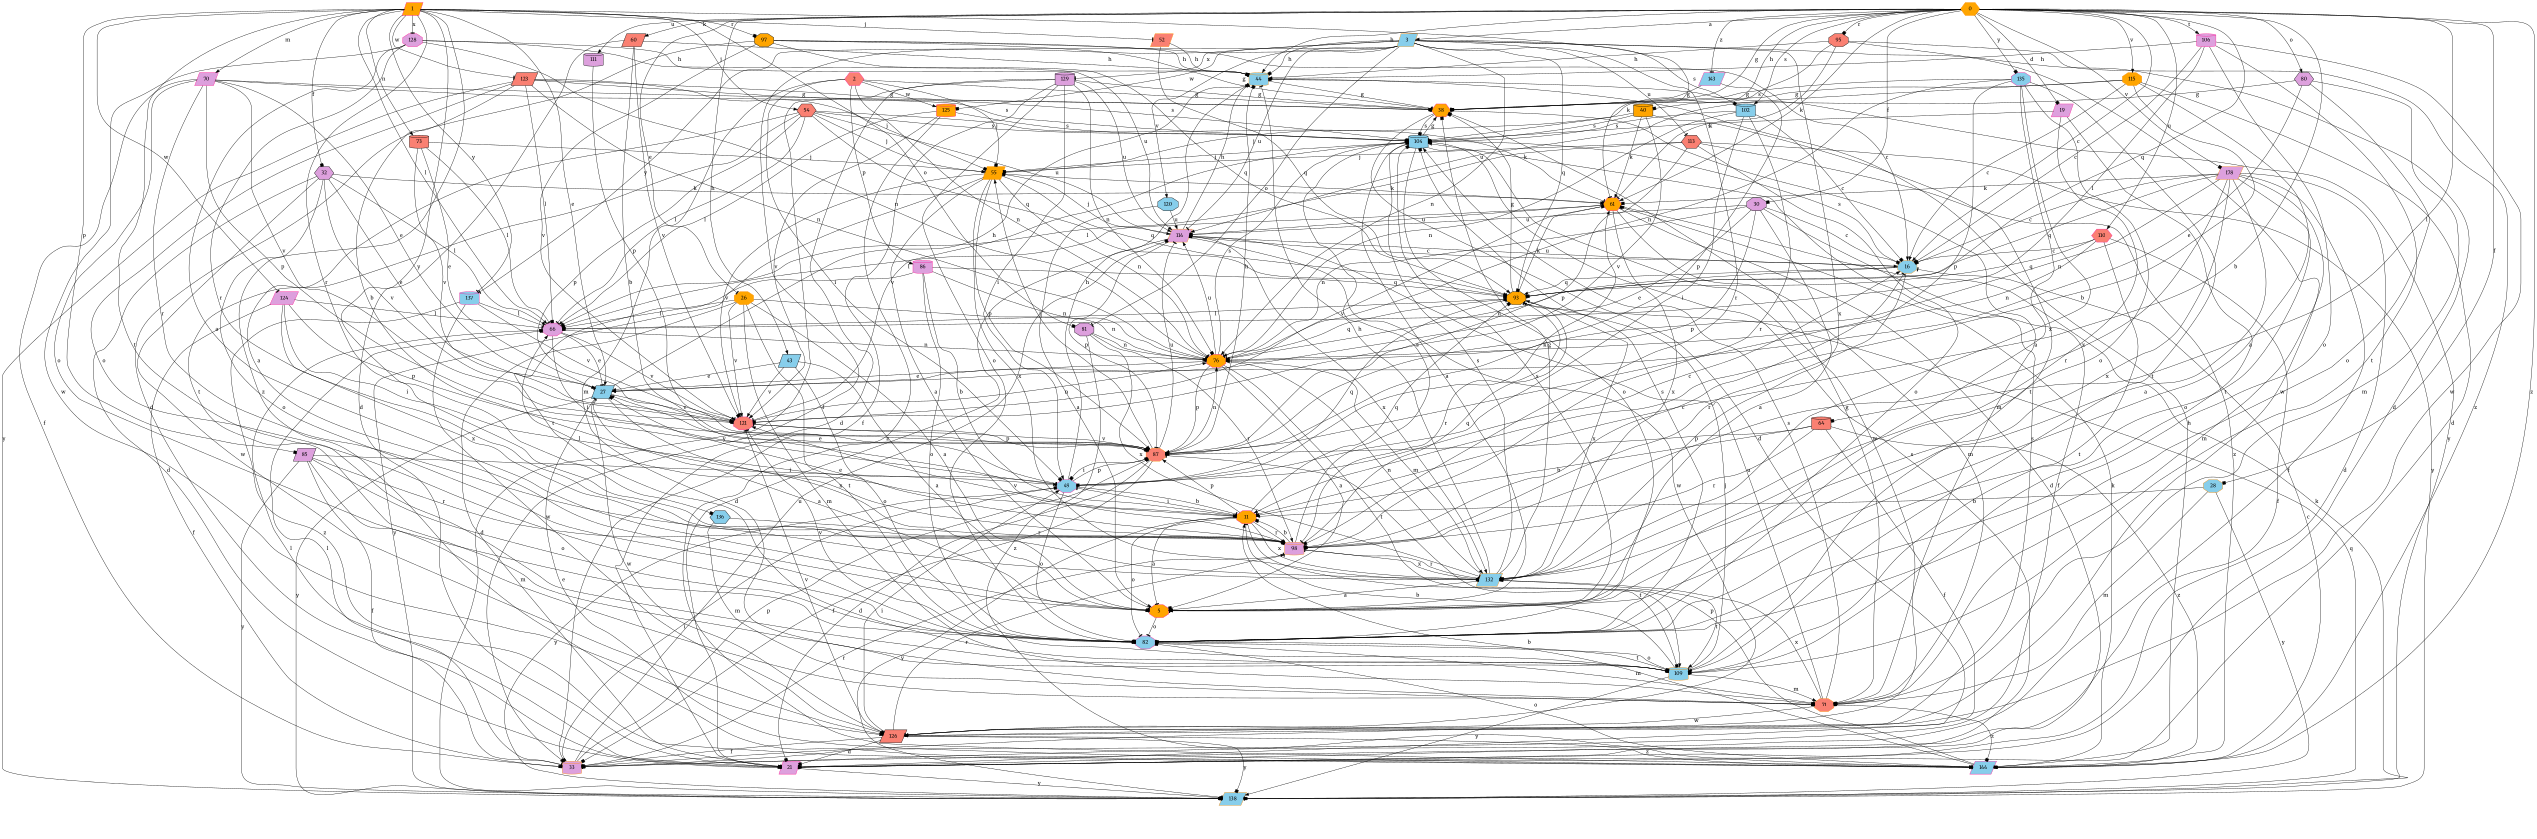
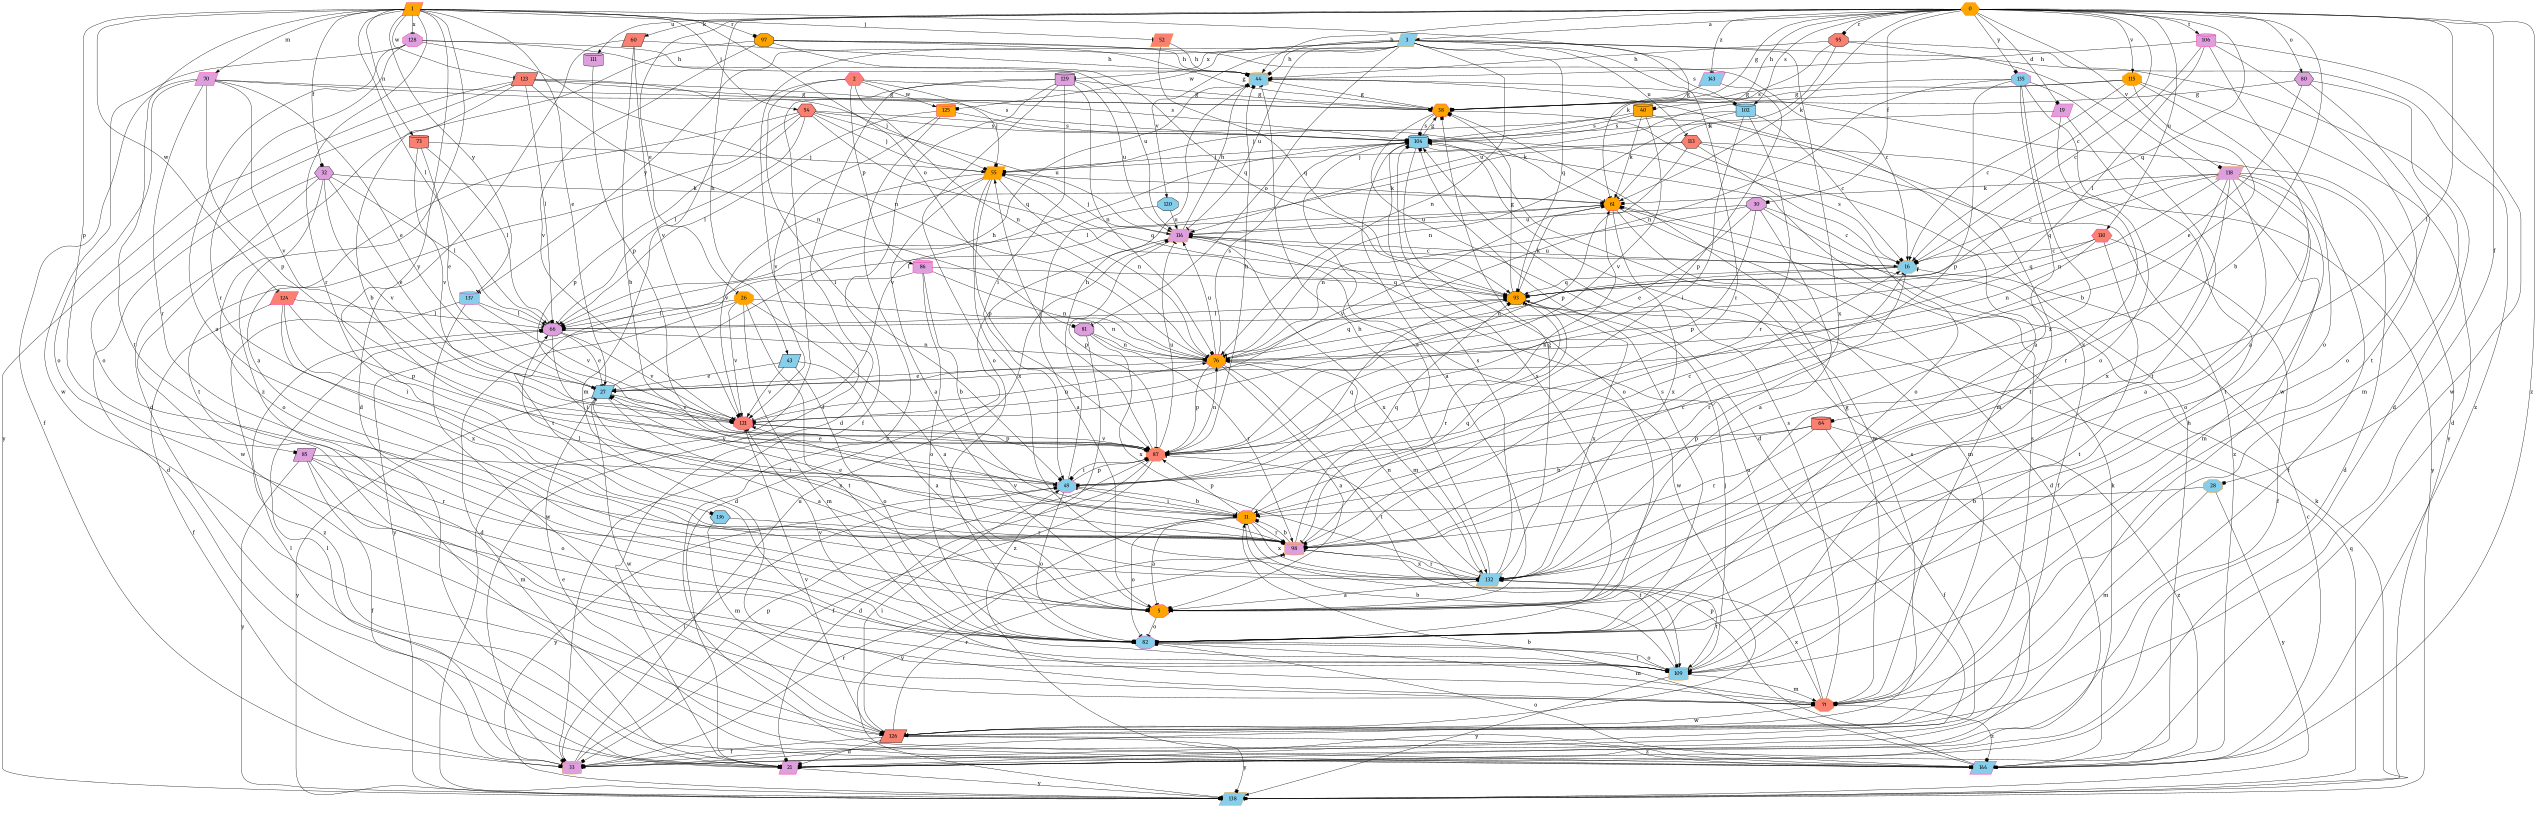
(2230, 173) -> (2230, 173)
(284, 298) -> (284, 298)
(553, 330) -> (553, 330)
